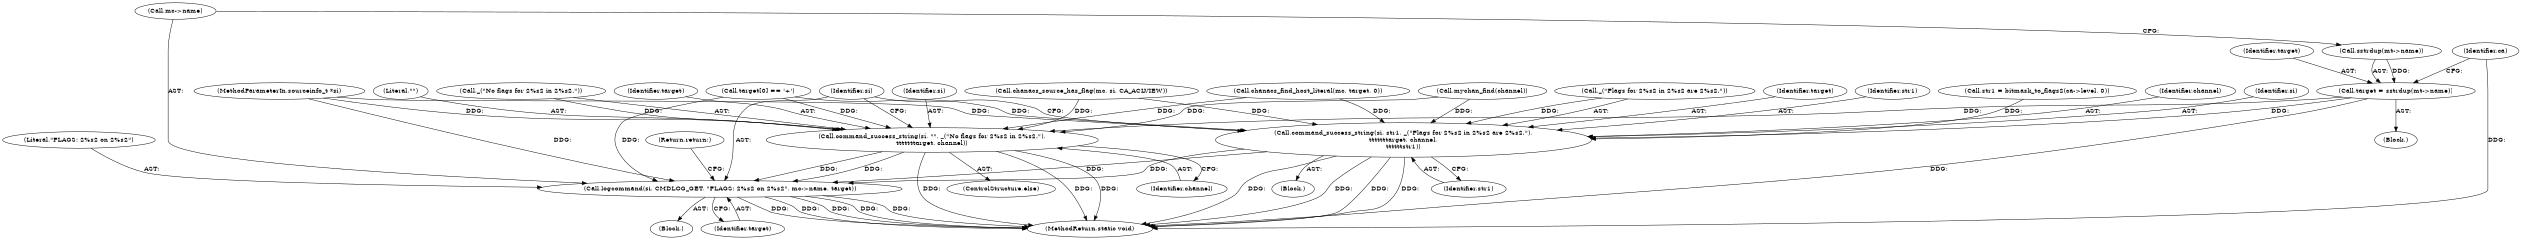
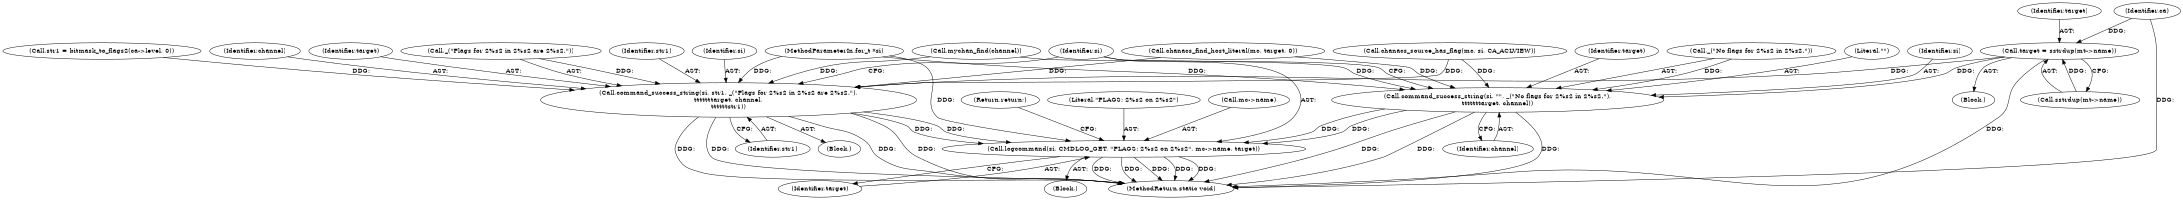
(1277, 17) -> (2092, 72)
(2455, 71) -> (2118, 31)
(279, 91) -> (834, 51)
(758, 91) -> none
(1001, 189) -> none
